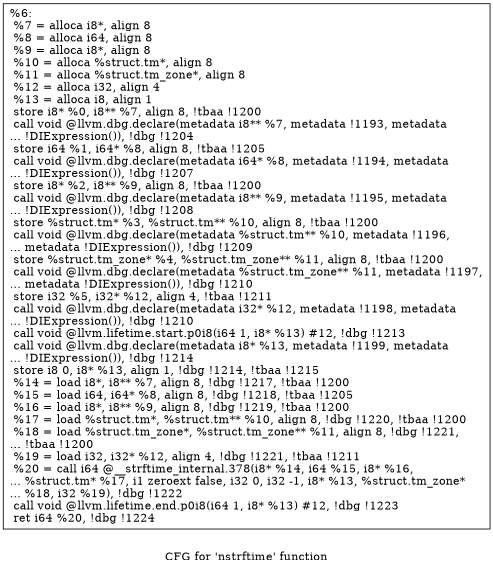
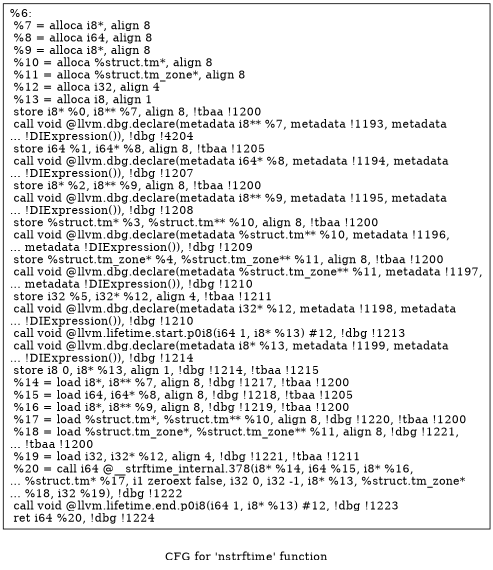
(102, 137) -> (102, 137)
